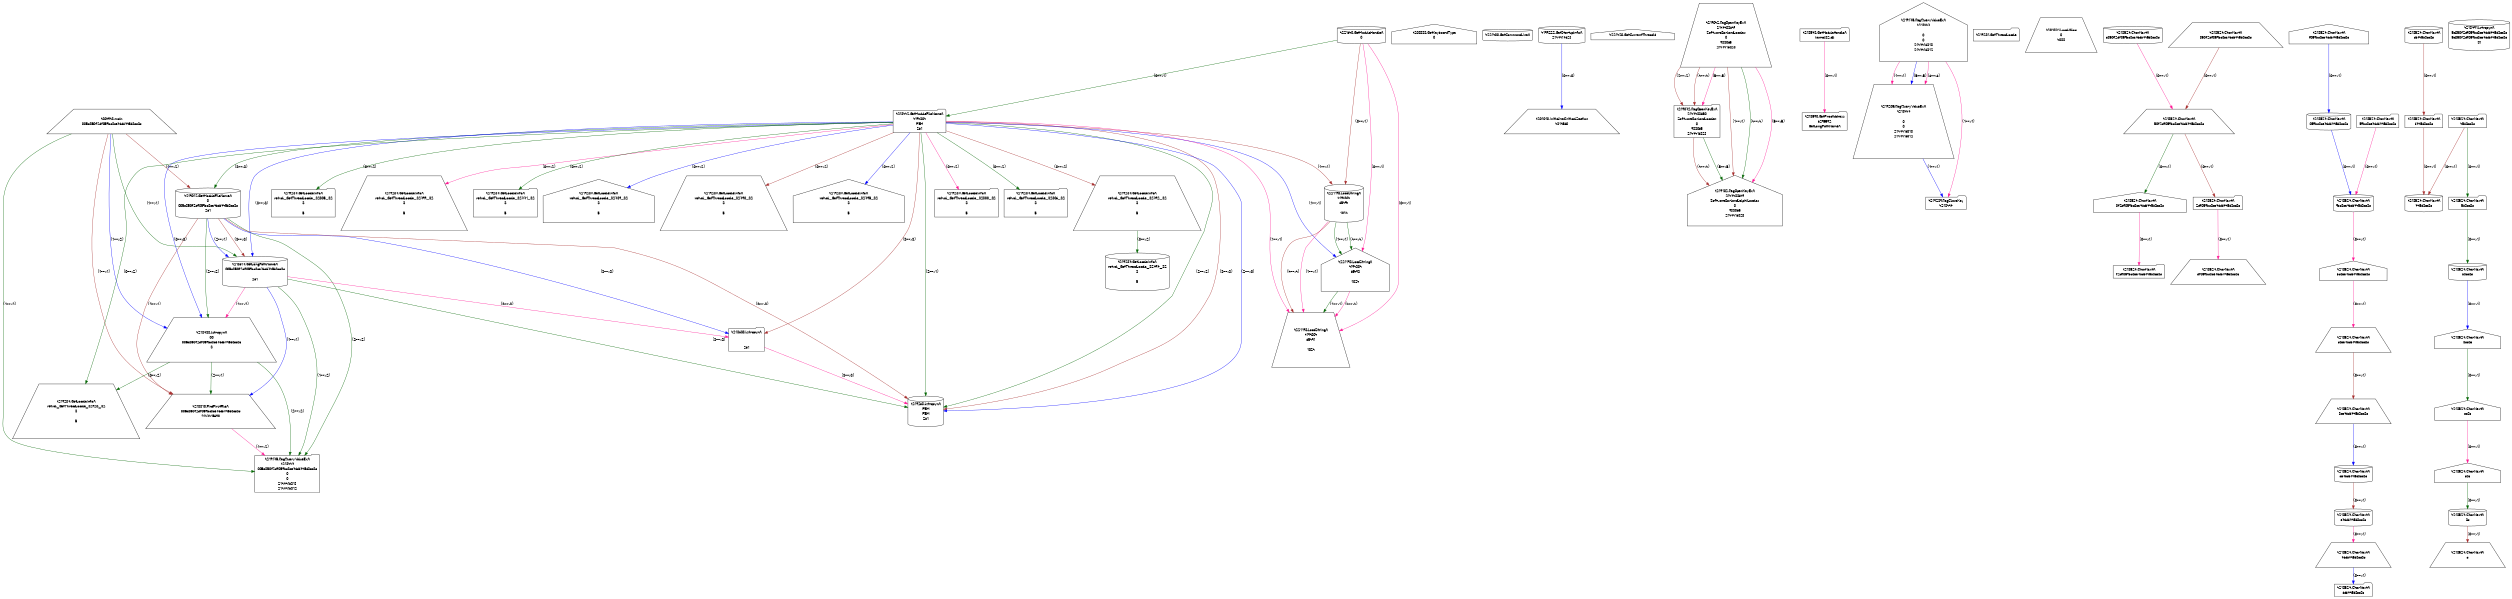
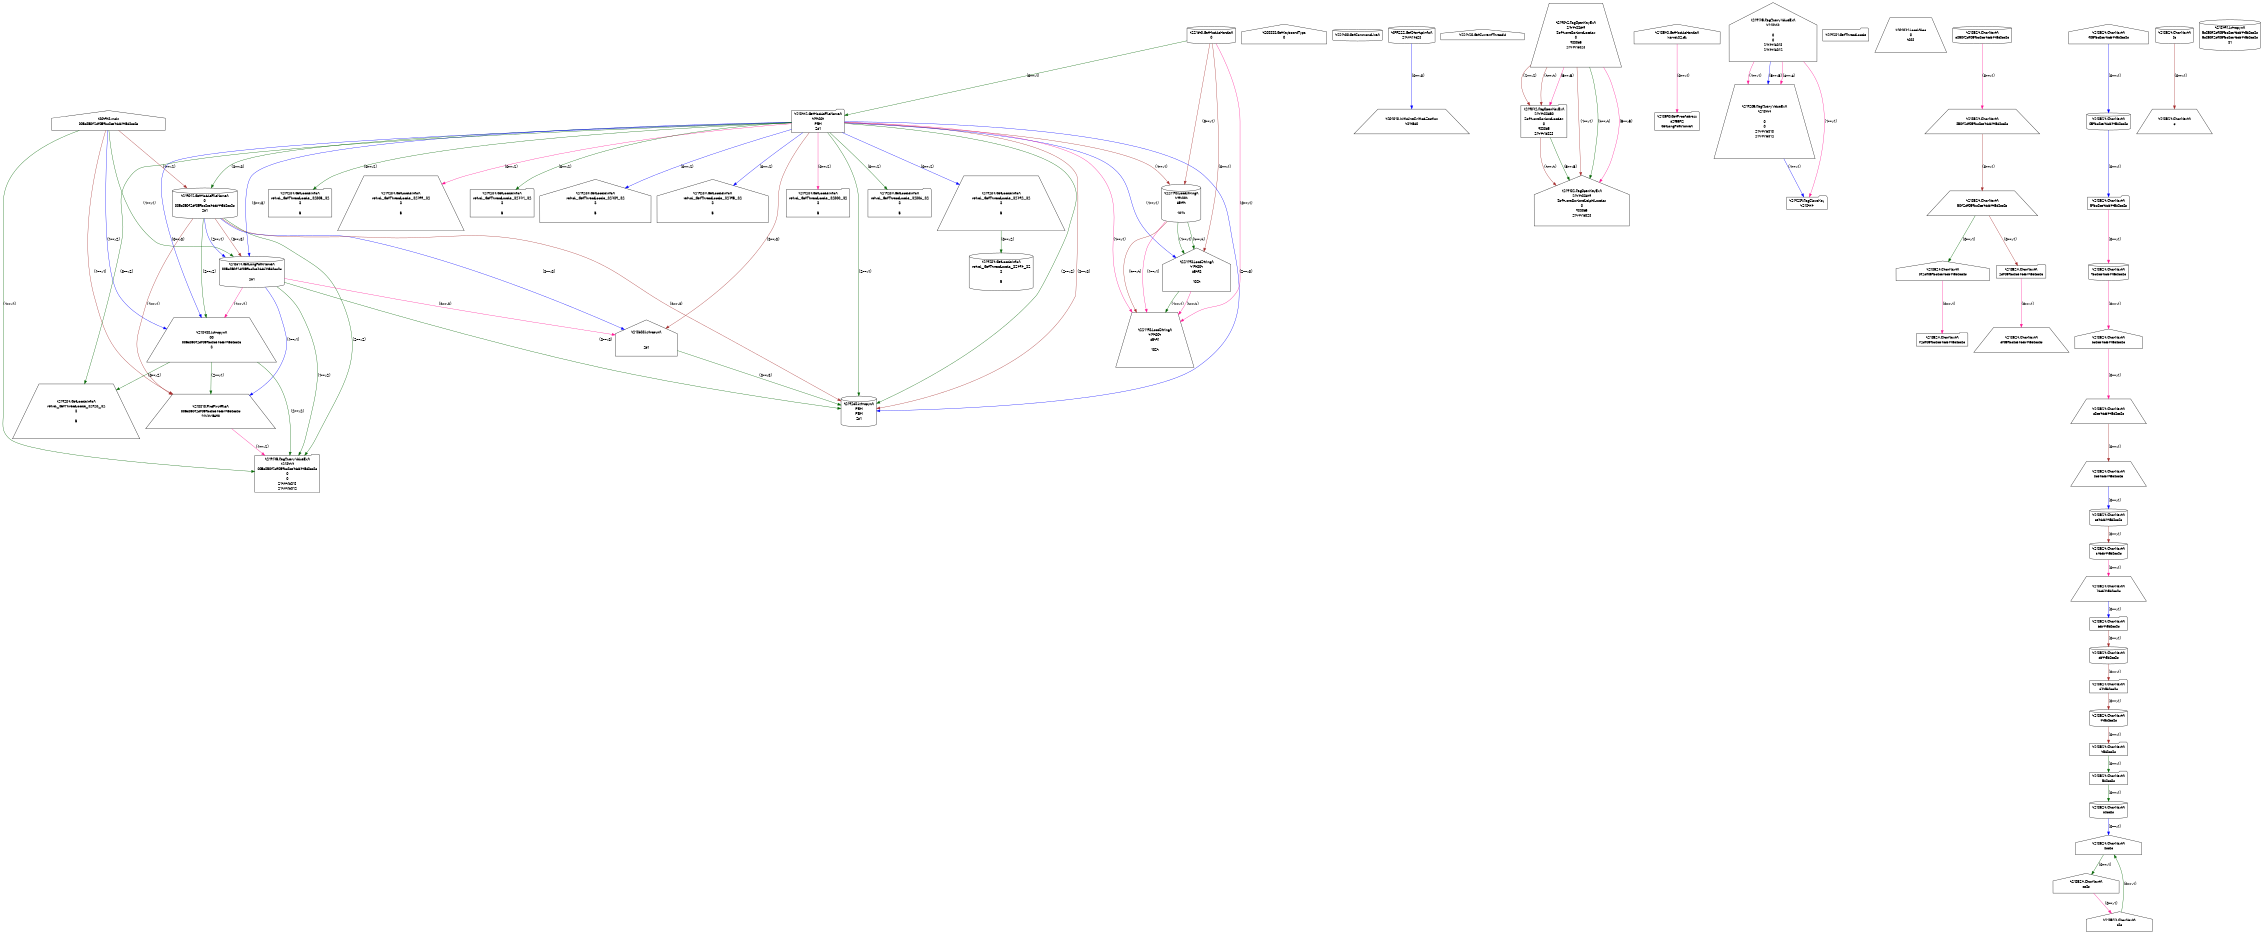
(1562, 35) -> (1412, 35)
(1825, 35) -> (1677, 35)
(2154, 75) -> (1982, 75)
(112, 122) -> (108, 122)
(1371, 146) -> (1219, 146)
(1019, 157) -> (899, 158)
(2447, 160) -> (2109, 733)
(2341, 161) -> (2109, 162)
(724, 203) -> none
(747, 340) -> (646, 340)
(835, 375) -> (758, 377)
(2468, 494) -> (2123, 884)
none -> (2109, 637)
